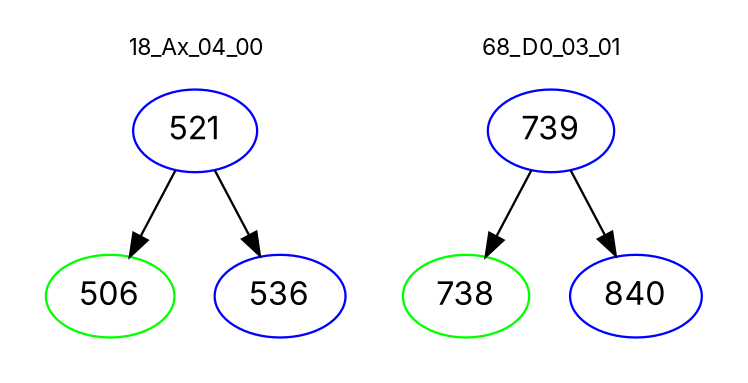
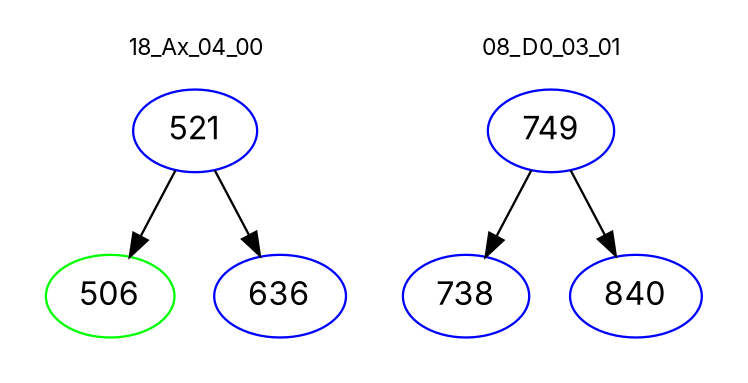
(552, 49) -> (552, 49)
(551, 131) -> (551, 131)
(280, 296) -> (280, 296)
(466, 296) -> (466, 296)
